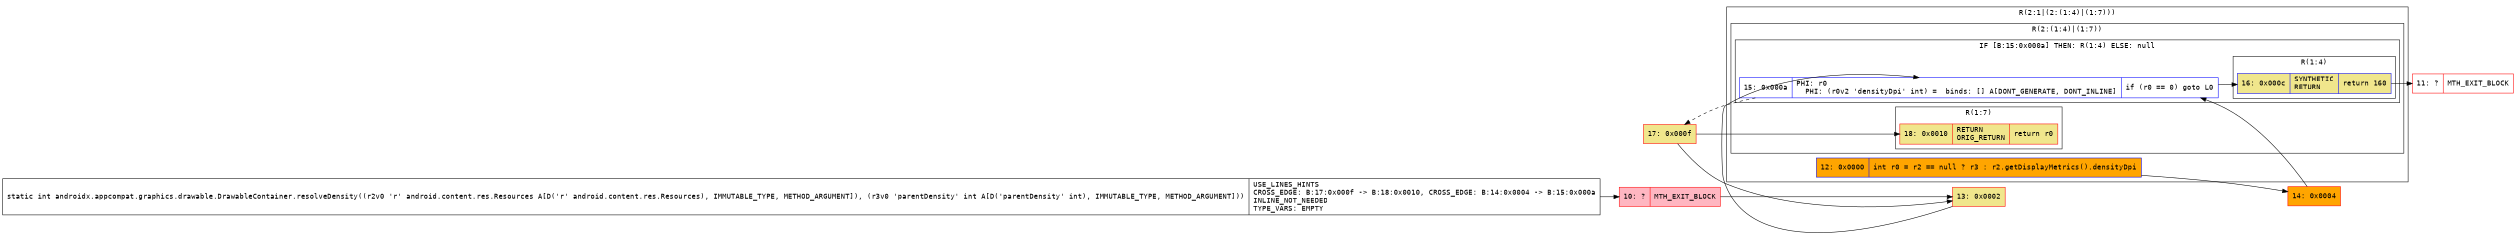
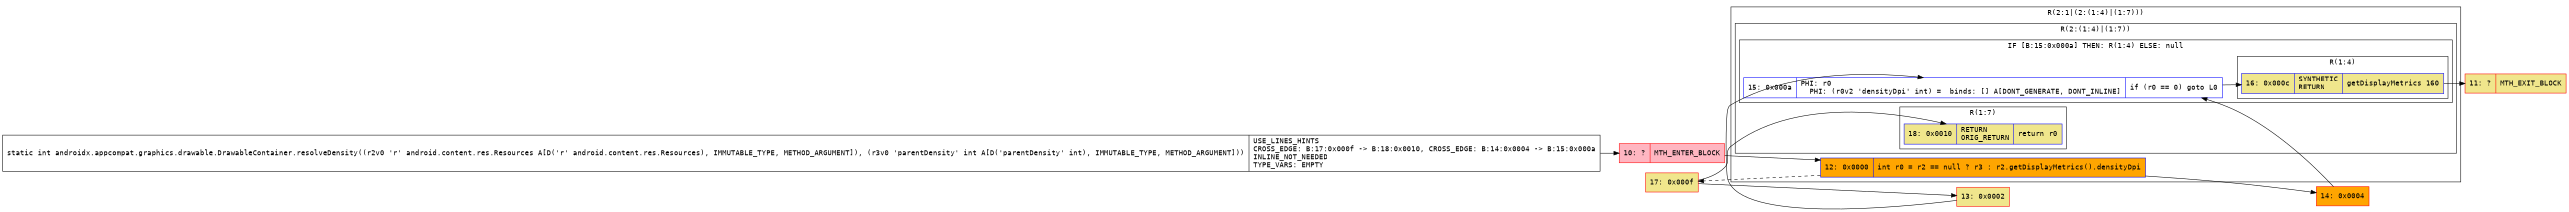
(2365, 83) -> (2393, 83)
(2463, 84) -> (2516, 84)
(1719, 107) -> (1762, 178)
(1979, 134) -> (1983, 134)
(1685, 197) -> (1687, 153)
(1834, 197) -> (1770, 158)
